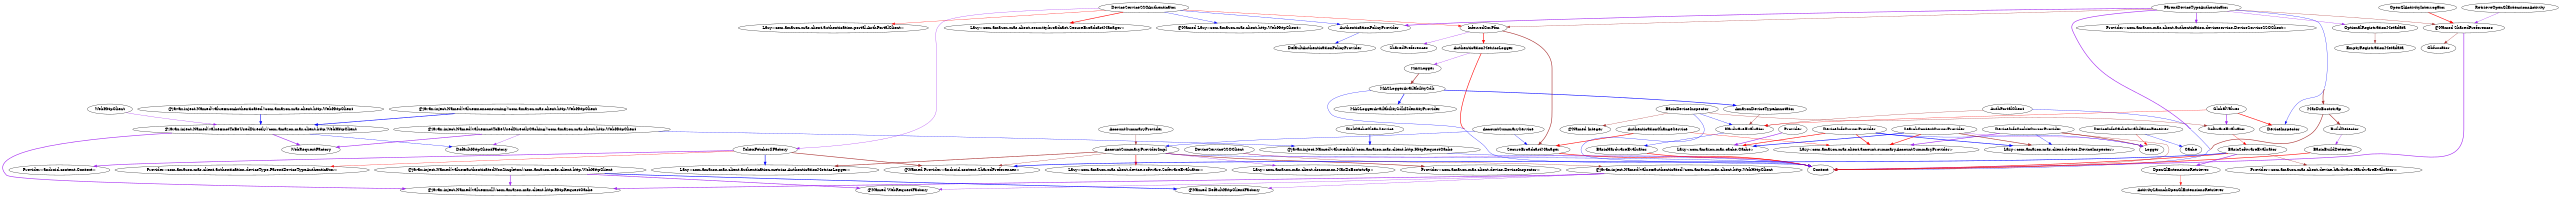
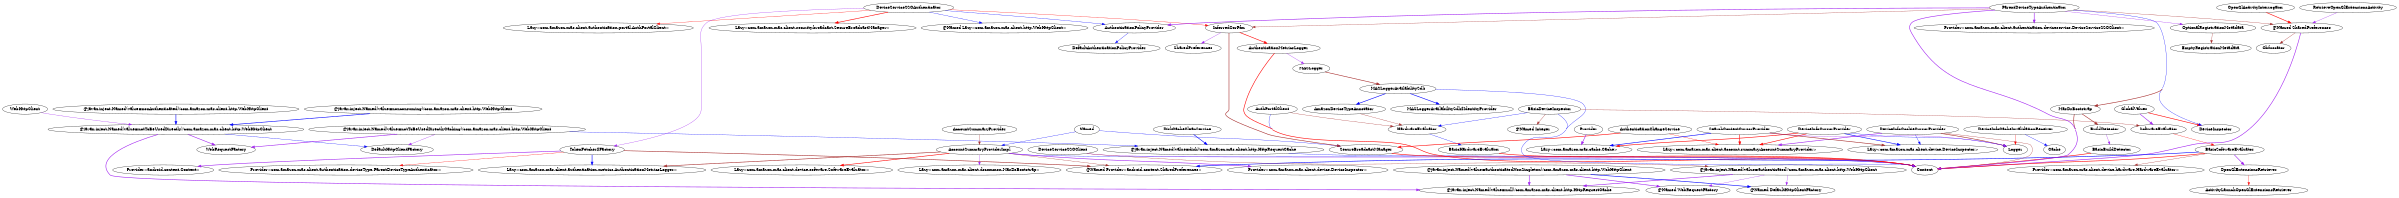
(1987, 116) -> none
(1508, 129) -> (1087, 129)
(1268, 160) -> (1129, 161)
